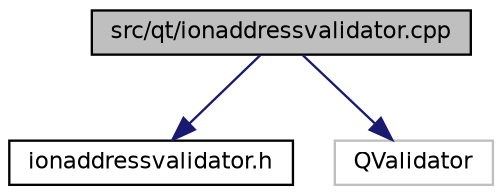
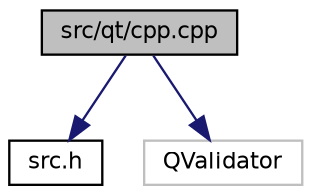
(281, 33) -> (140, 33)
(151, 163) -> (56, 163)
